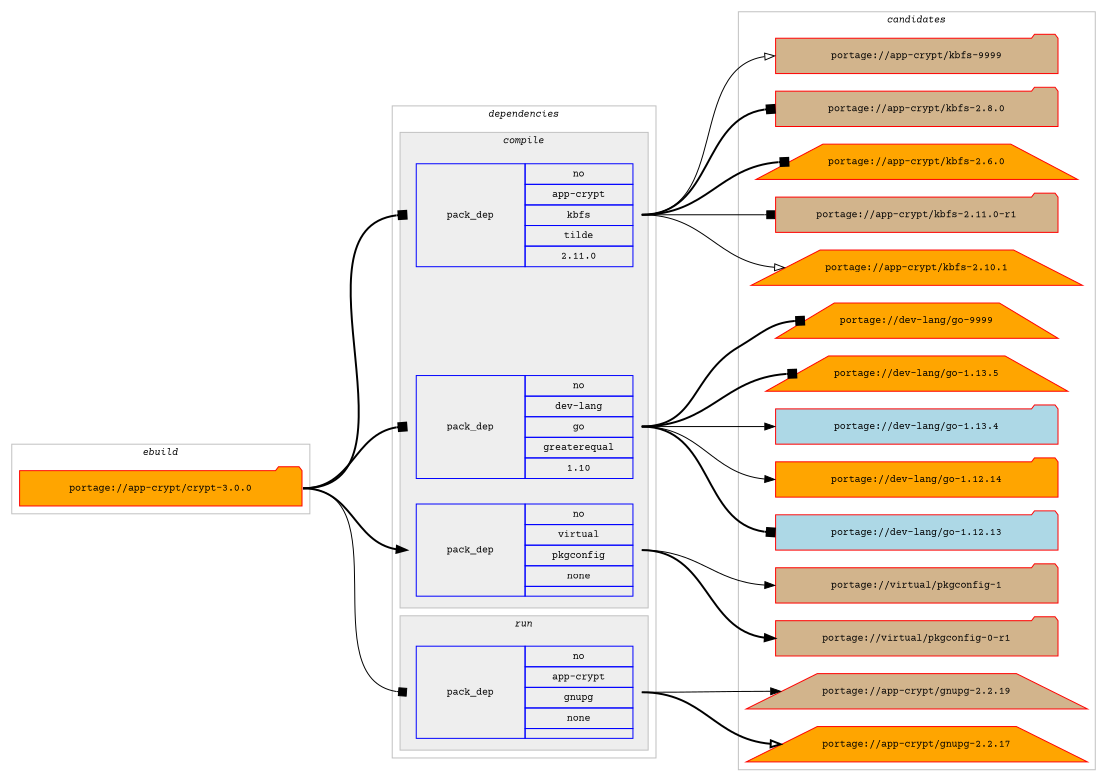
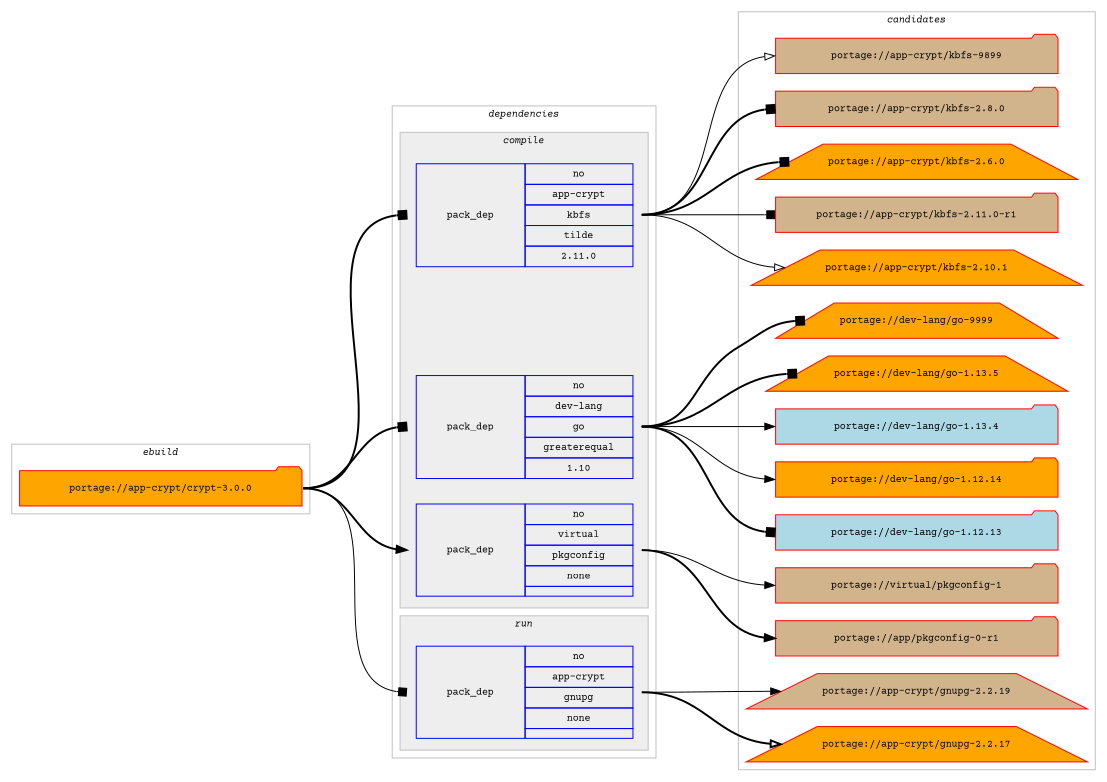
(917, 56) -> (917, 56)
(917, 638) -> (917, 638)
